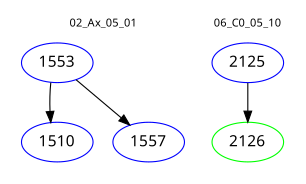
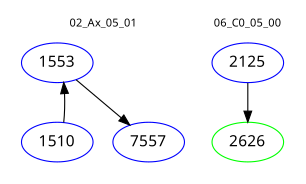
(248, 24) -> (248, 24)
(50, 97) -> (65, 108)
(149, 142) -> (149, 142)
(248, 142) -> (248, 142)
